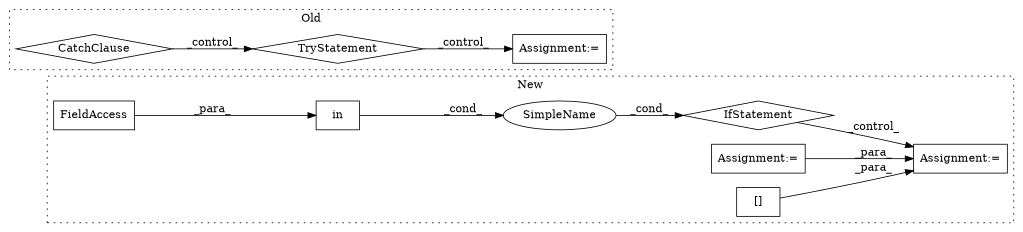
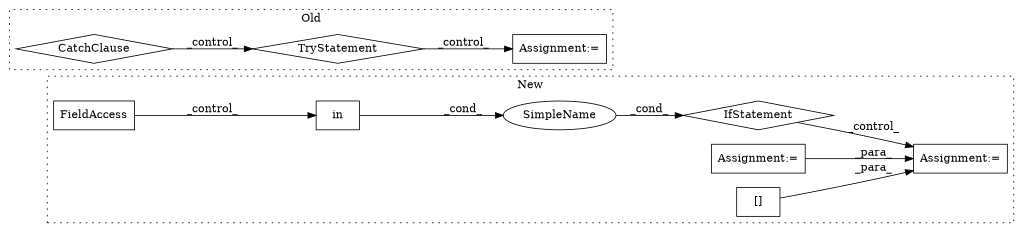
(212, 109) -> (212, 109)
